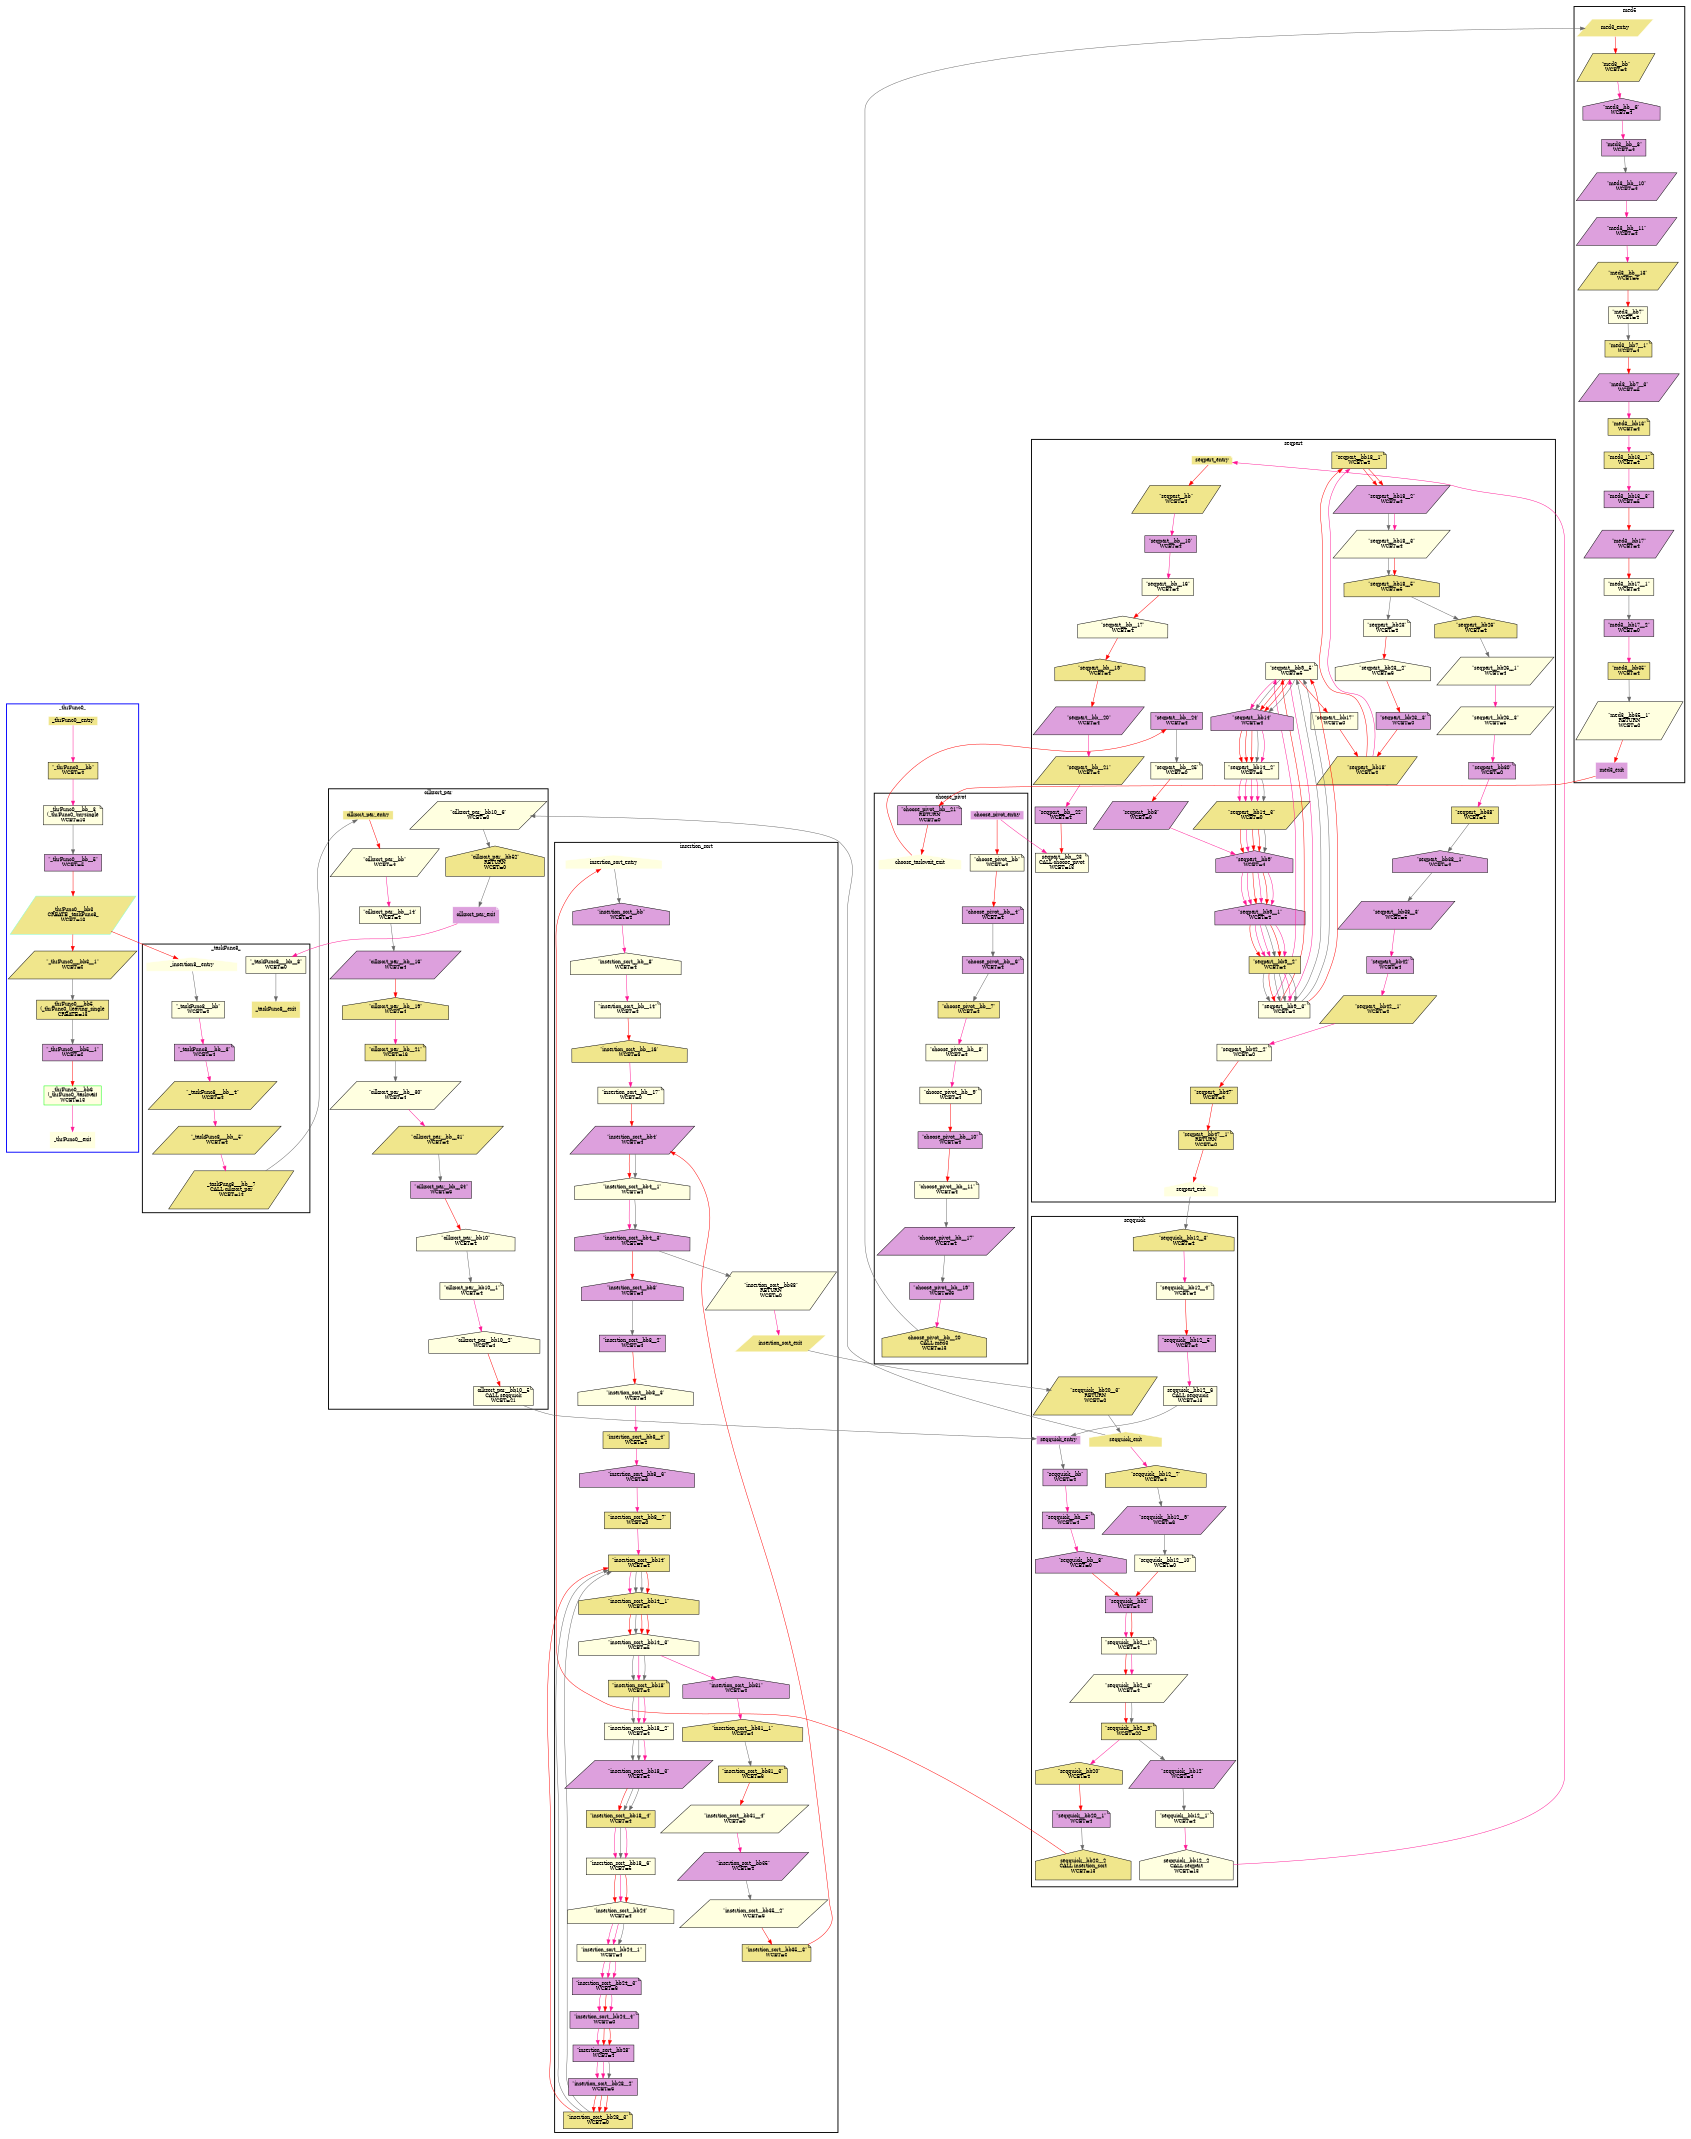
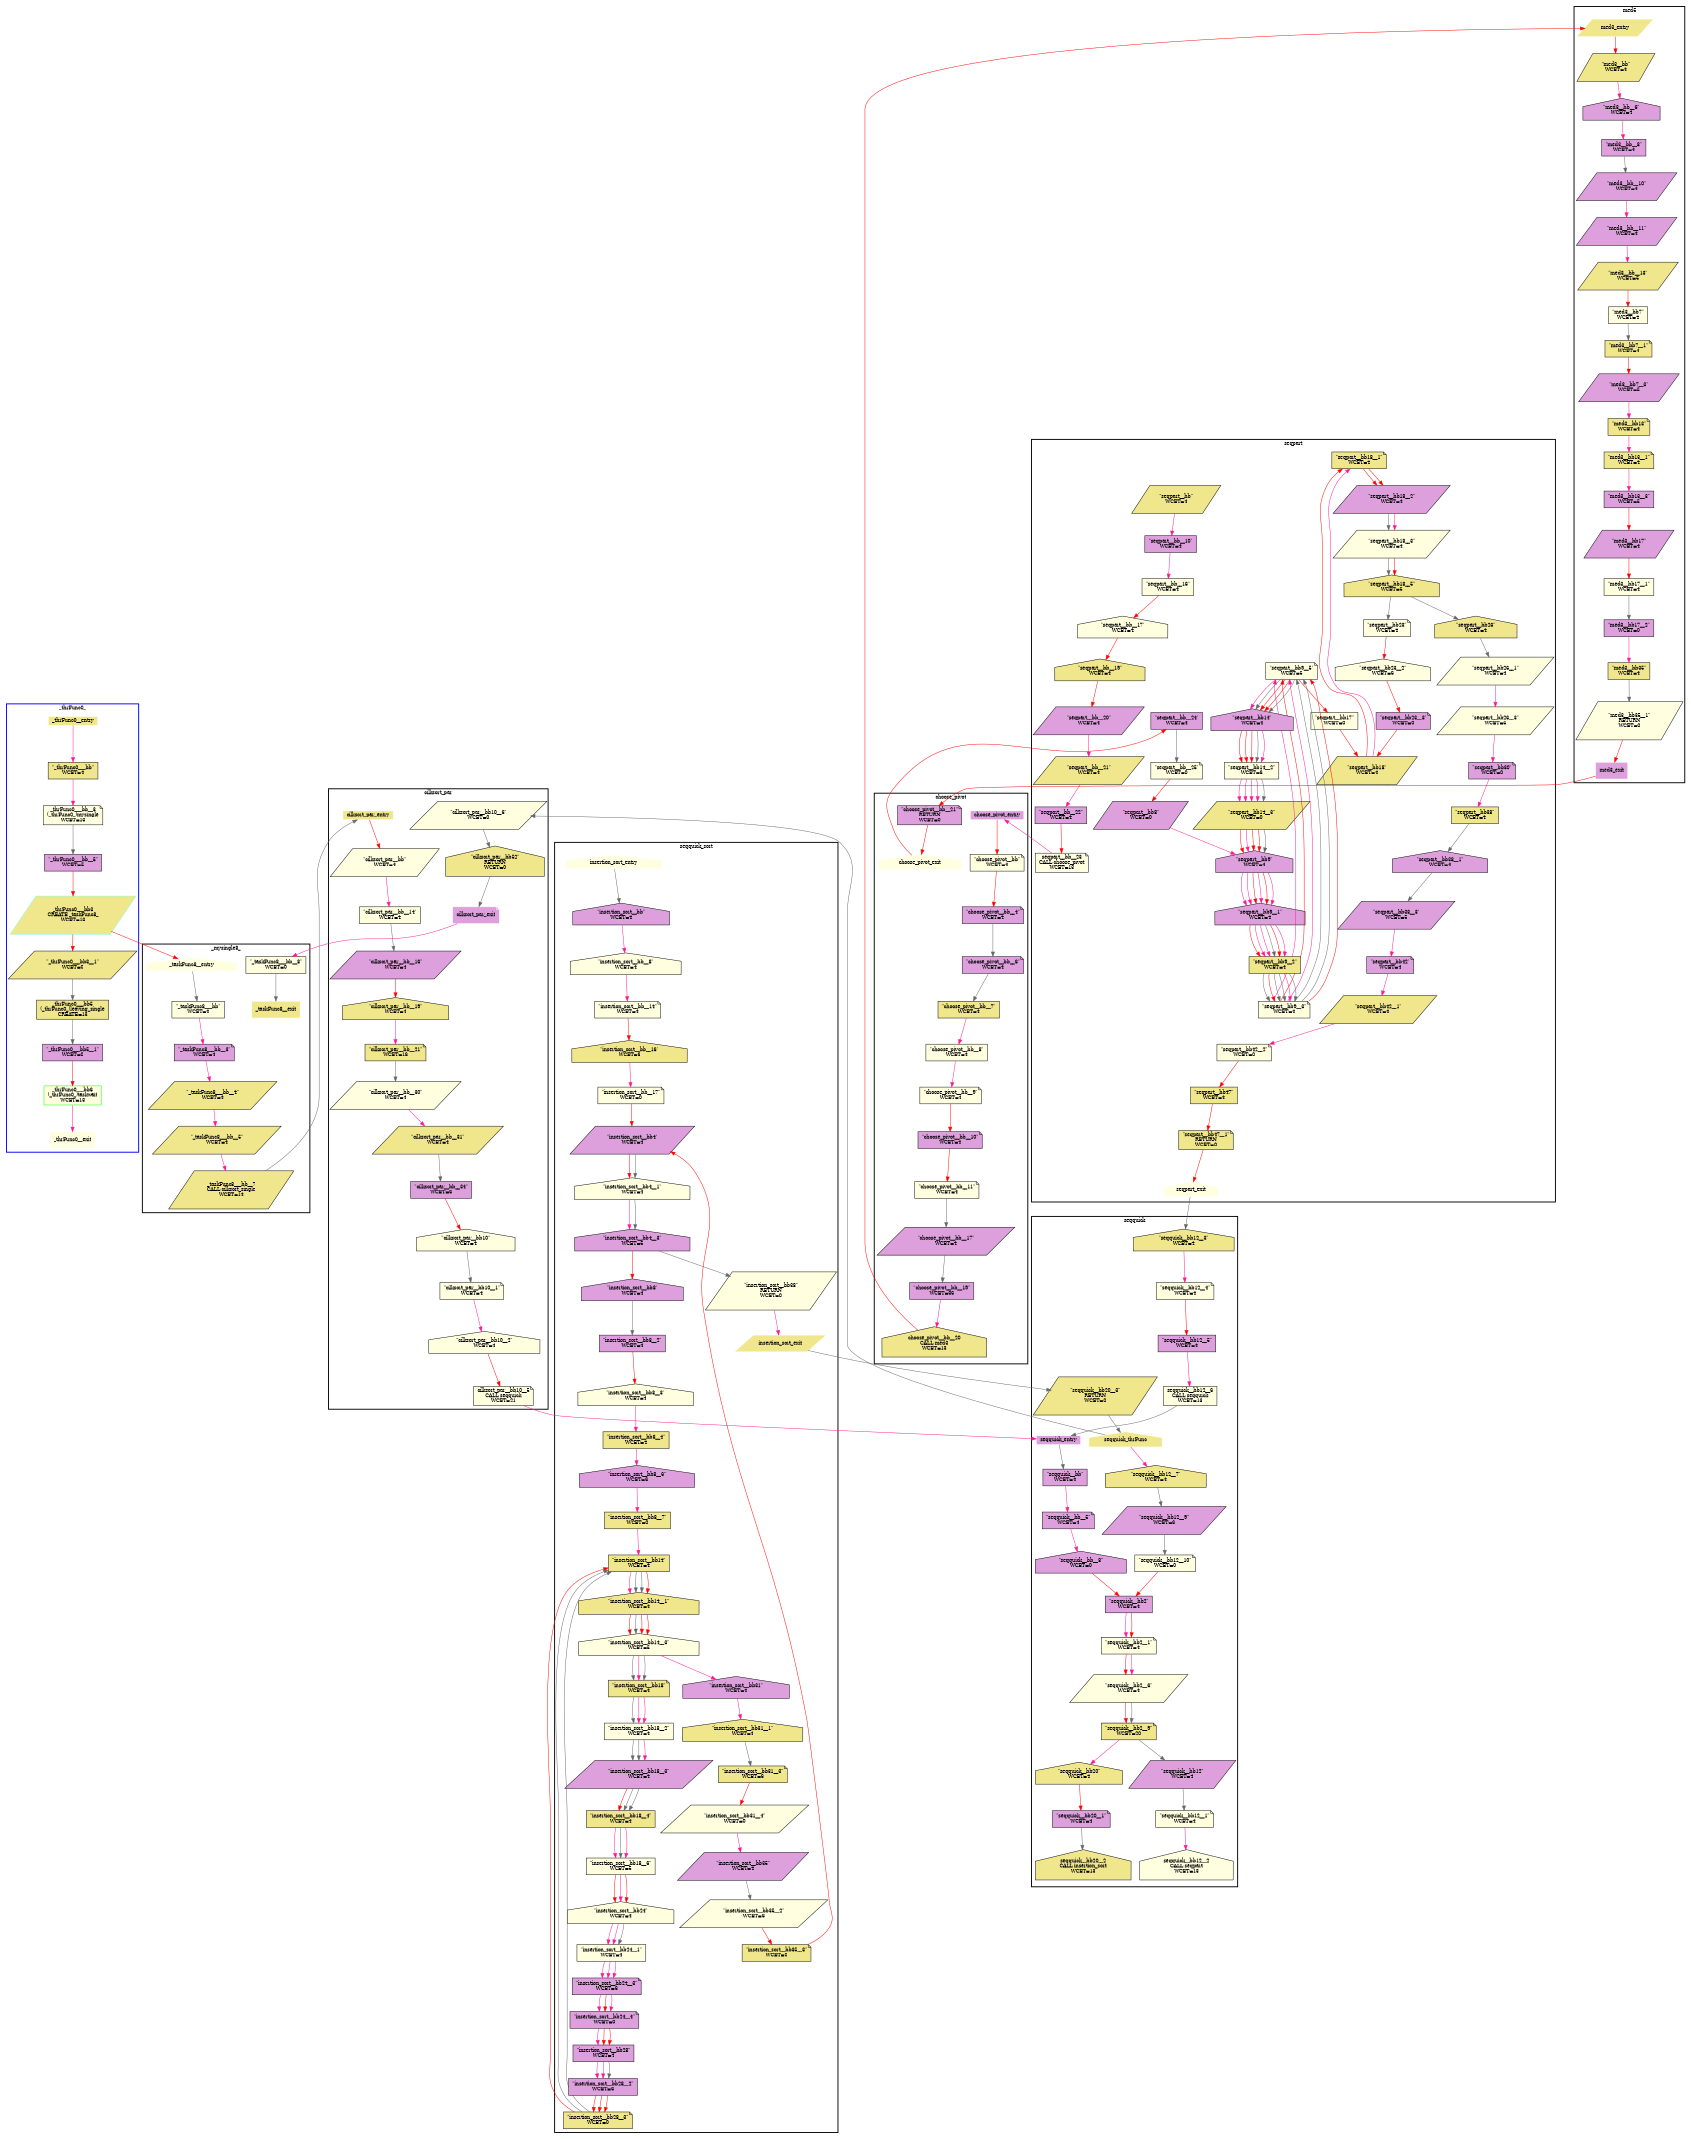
(865, 364) -> (865, 364)
(1212, 460) -> none
(1021, 835) -> (1035, 840)
(696, 847) -> (696, 847)
(920, 863) -> (920, 863)
(226, 948) -> (226, 948)
(192, 965) -> (192, 965)
(231, 1190) -> (231, 1190)
(777, 1428) -> (777, 1428)
(1126, 1440) -> (1126, 1440)
(591, 1696) -> none
